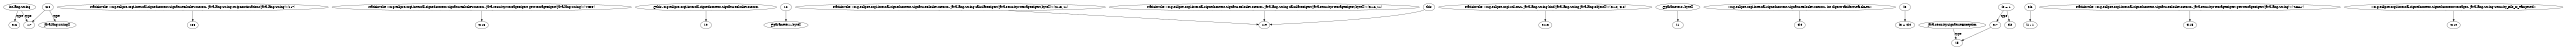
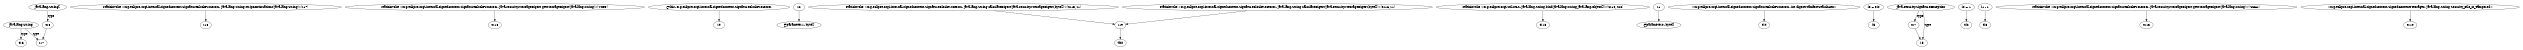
(20, 7) -> (21, 25)
(52, 15) -> (48, 15)
(1678, 15) -> (1659, 15)
(1905, 15) -> (1874, 15)
(2000, 15) -> (1917, 15)
(2030, 15) -> (1985, 15)
(1349, 20) -> (1120, 33)
(193, 25) -> (206, 25)
